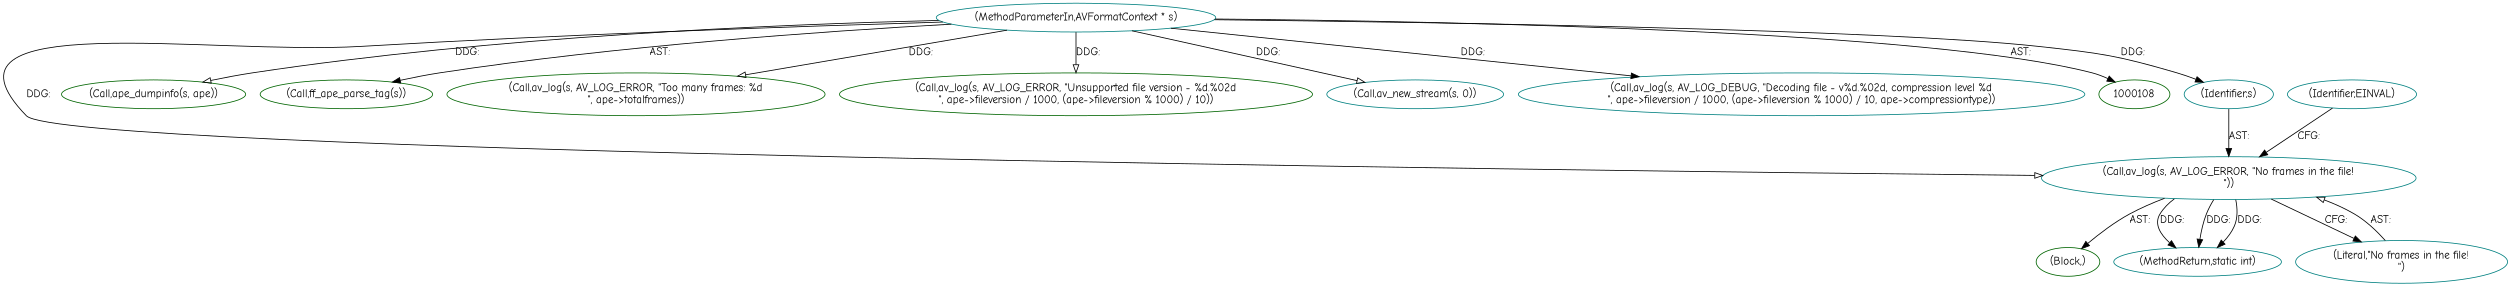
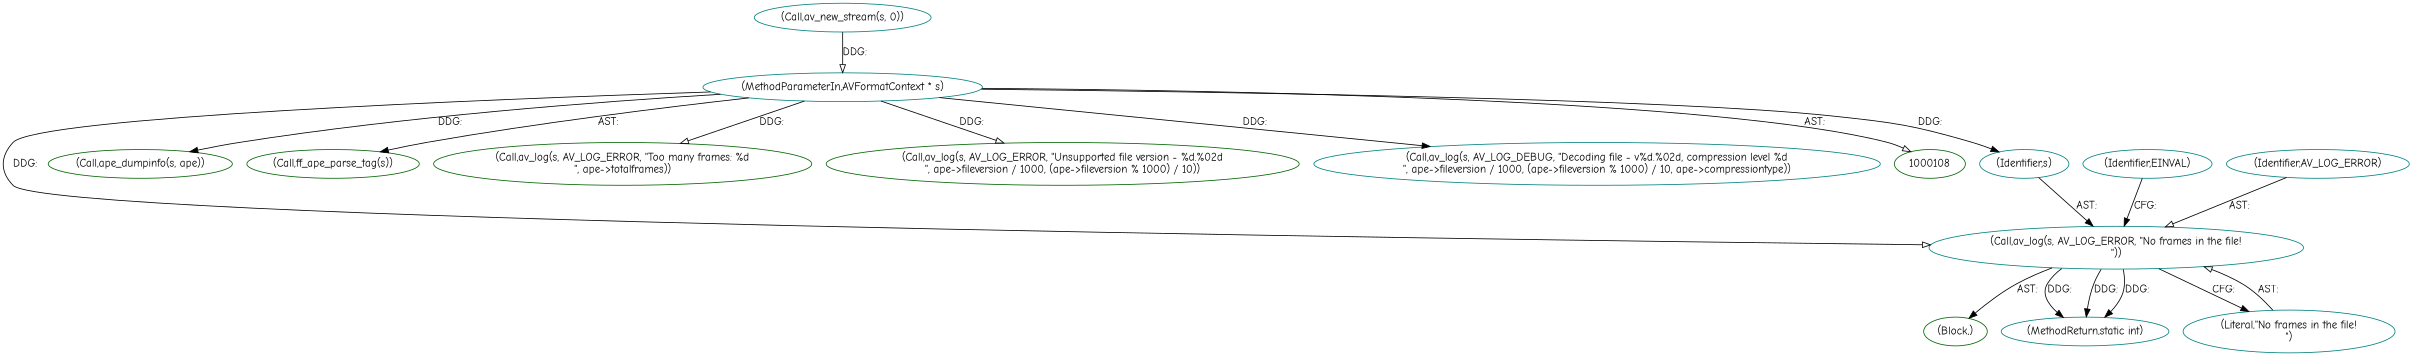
(1798, 37) -> (1606, 108)
(501, 44) -> (458, 115)
(1245, 56) -> (843, 48)
none -> (2318, 164)
